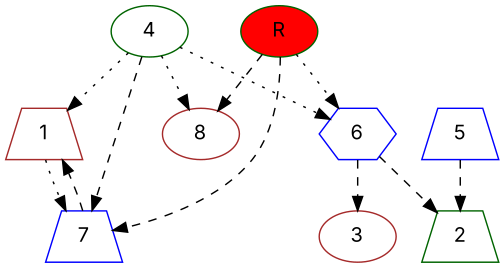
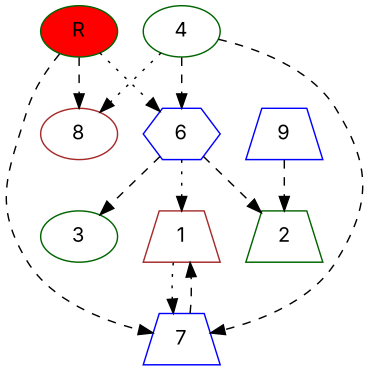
(103, 77) -> (182, 178)
(252, 82) -> (182, 76)
(460, 134) -> (284, 134)
(358, 237) -> (79, 237)
